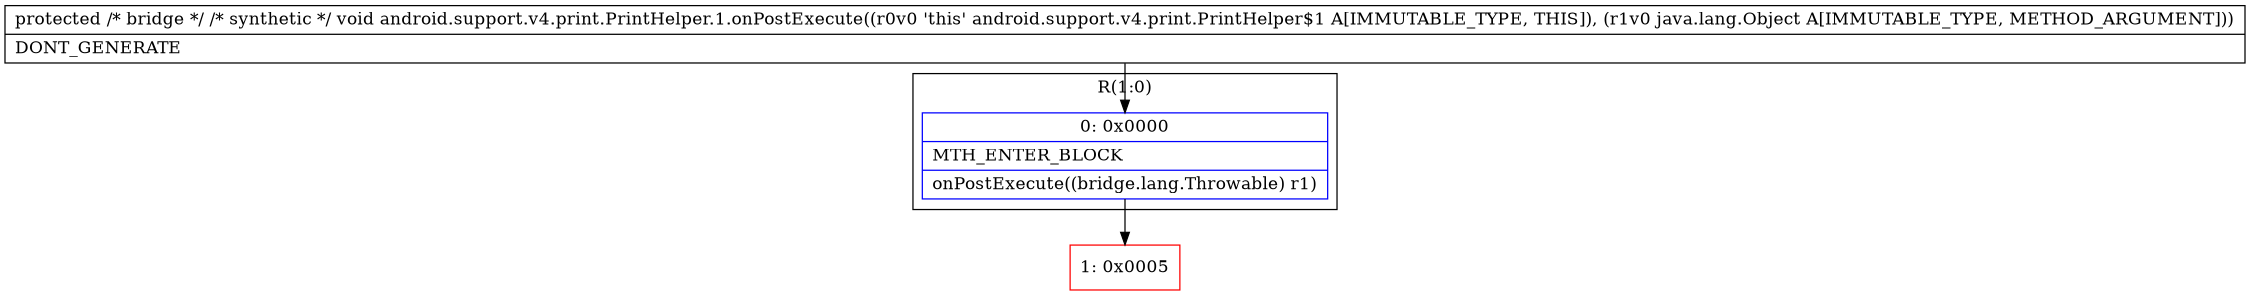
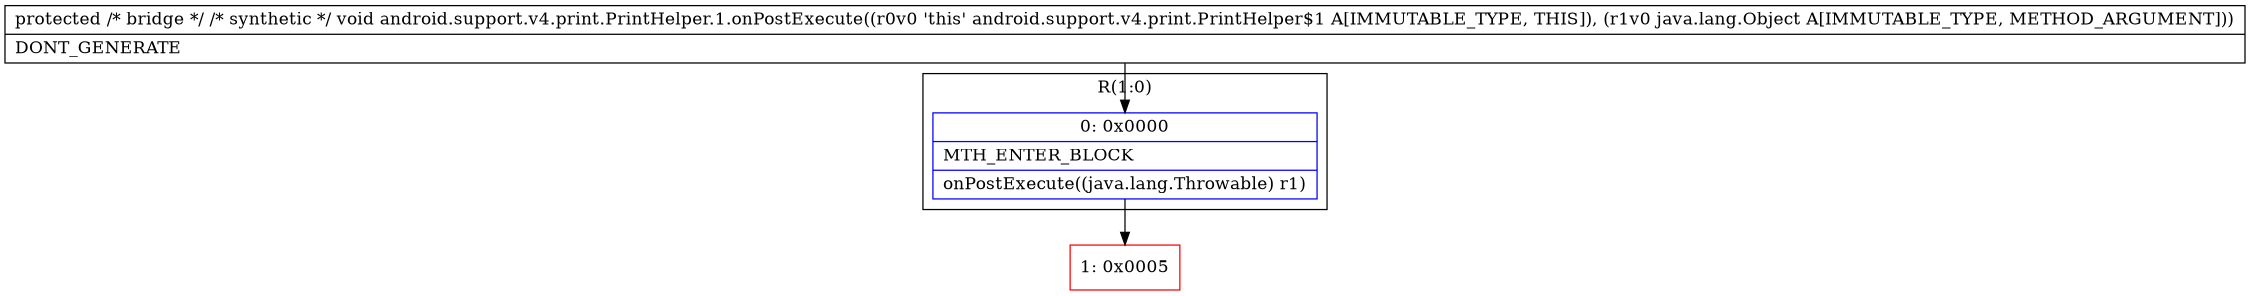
(1125, 184) -> (1125, 184)
